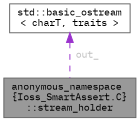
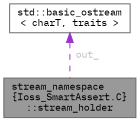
(70, 98) -> (70, 98)
